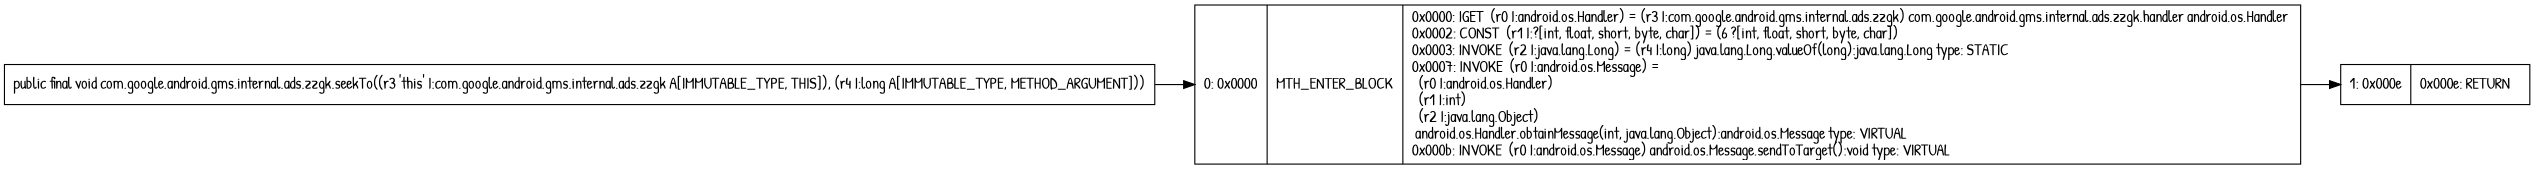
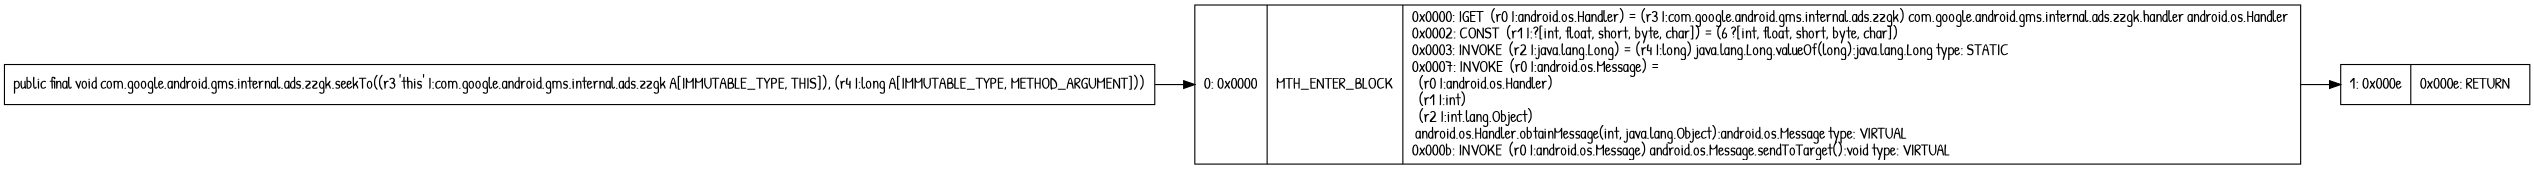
(1476, 117) -> (1472, 117)
